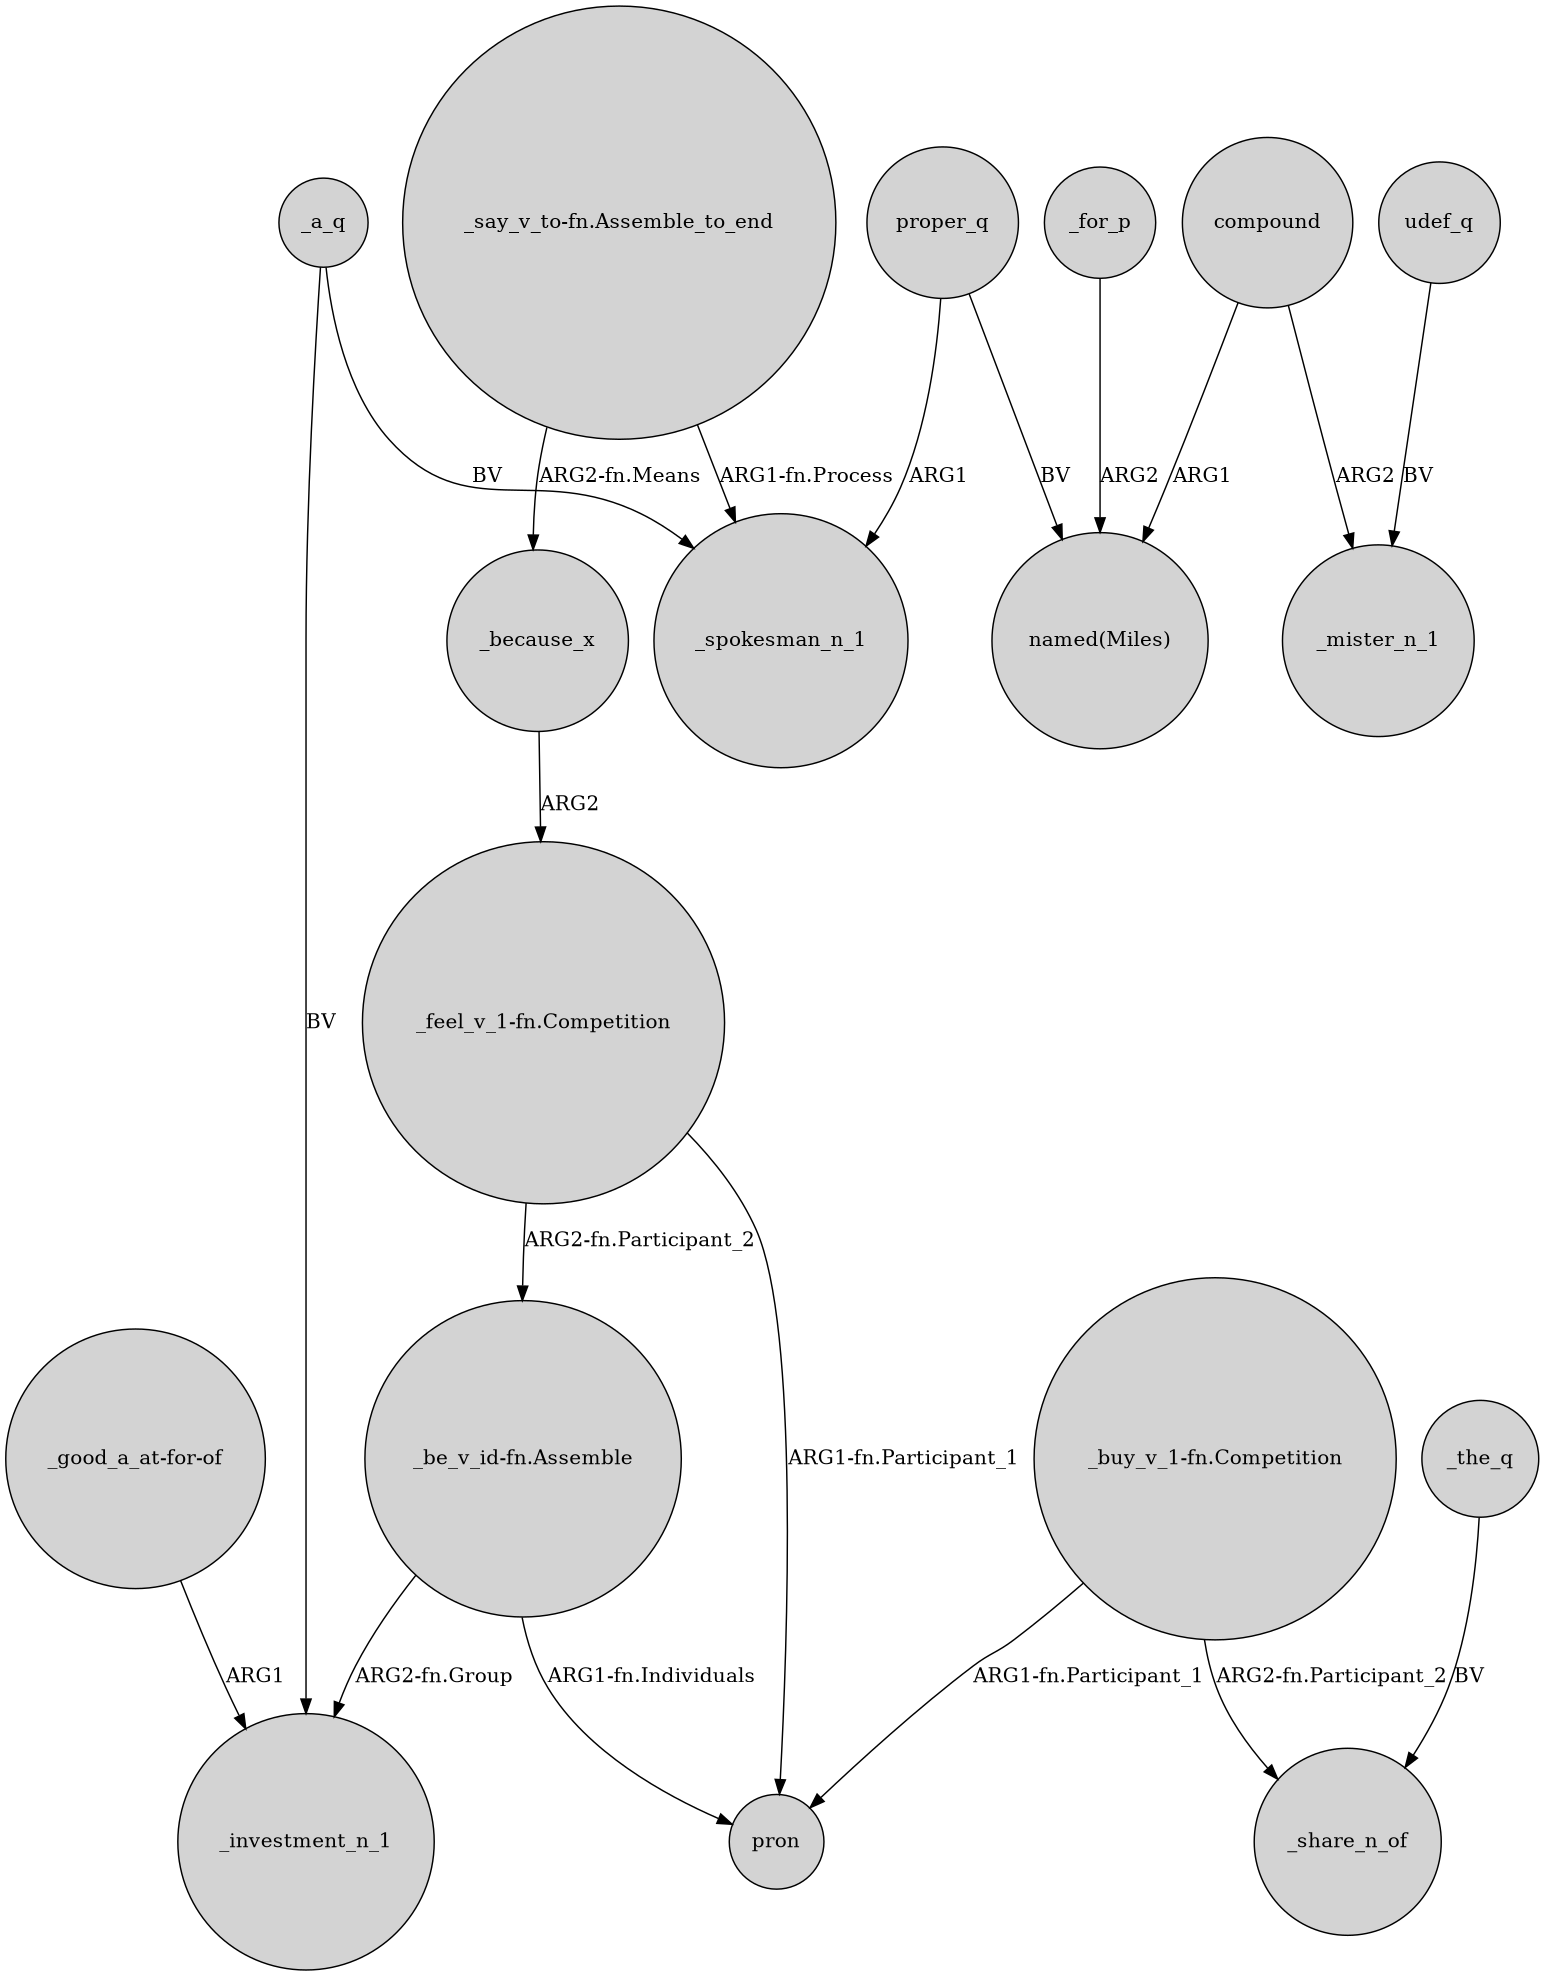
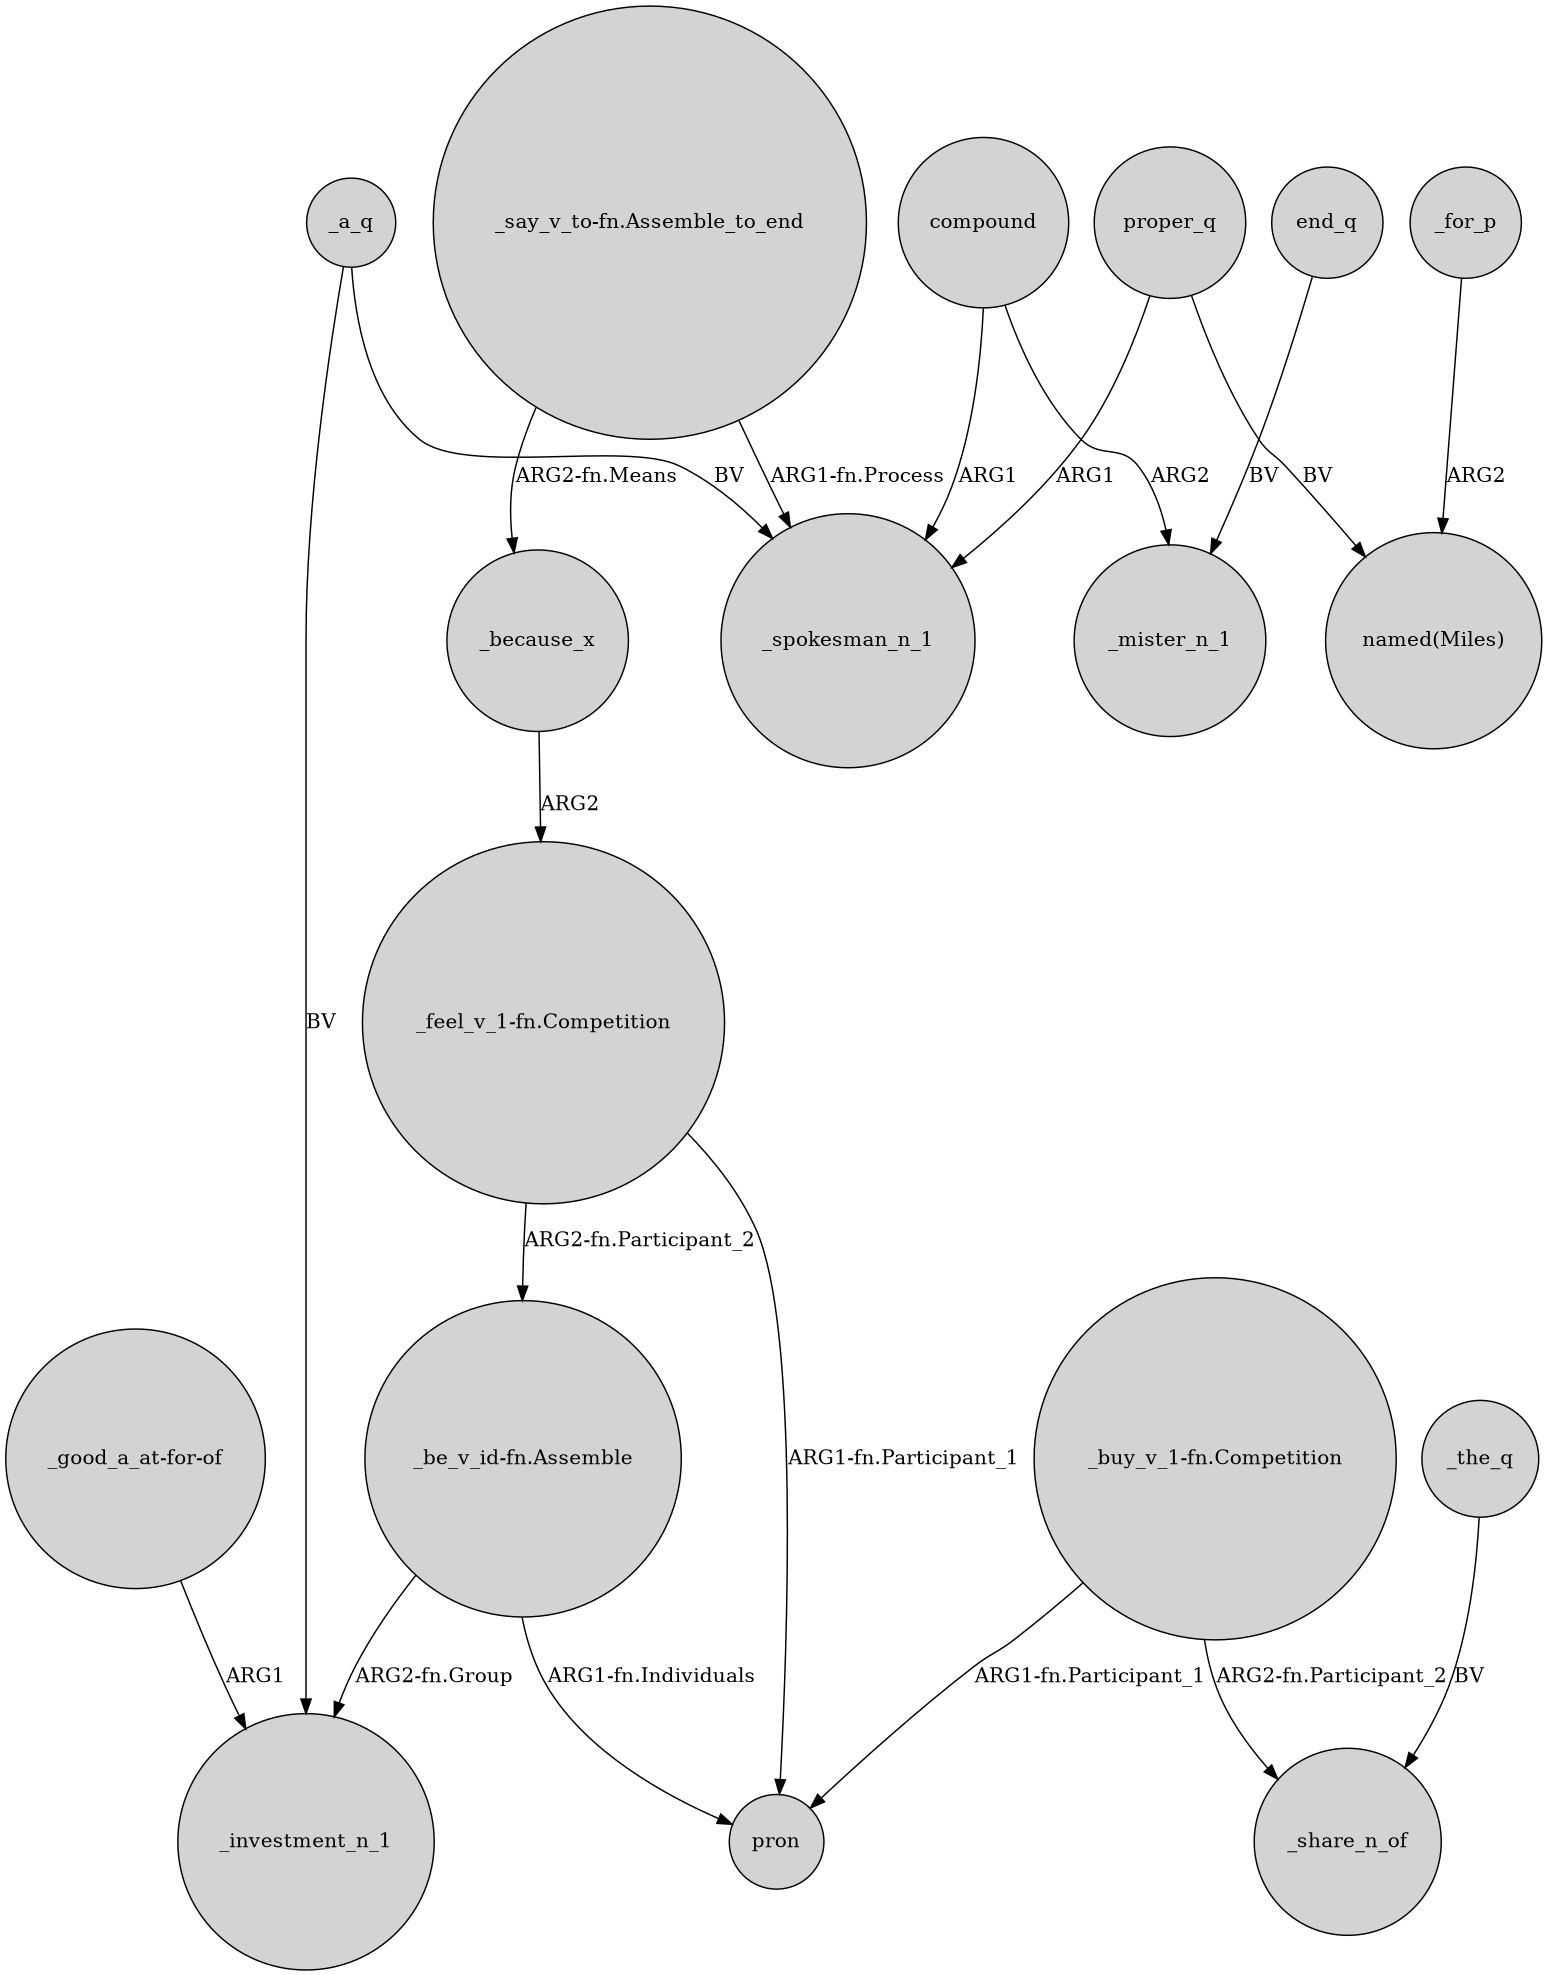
(1440, 223) -> (1327, 223)
(1194, 416) -> (970, 421)
